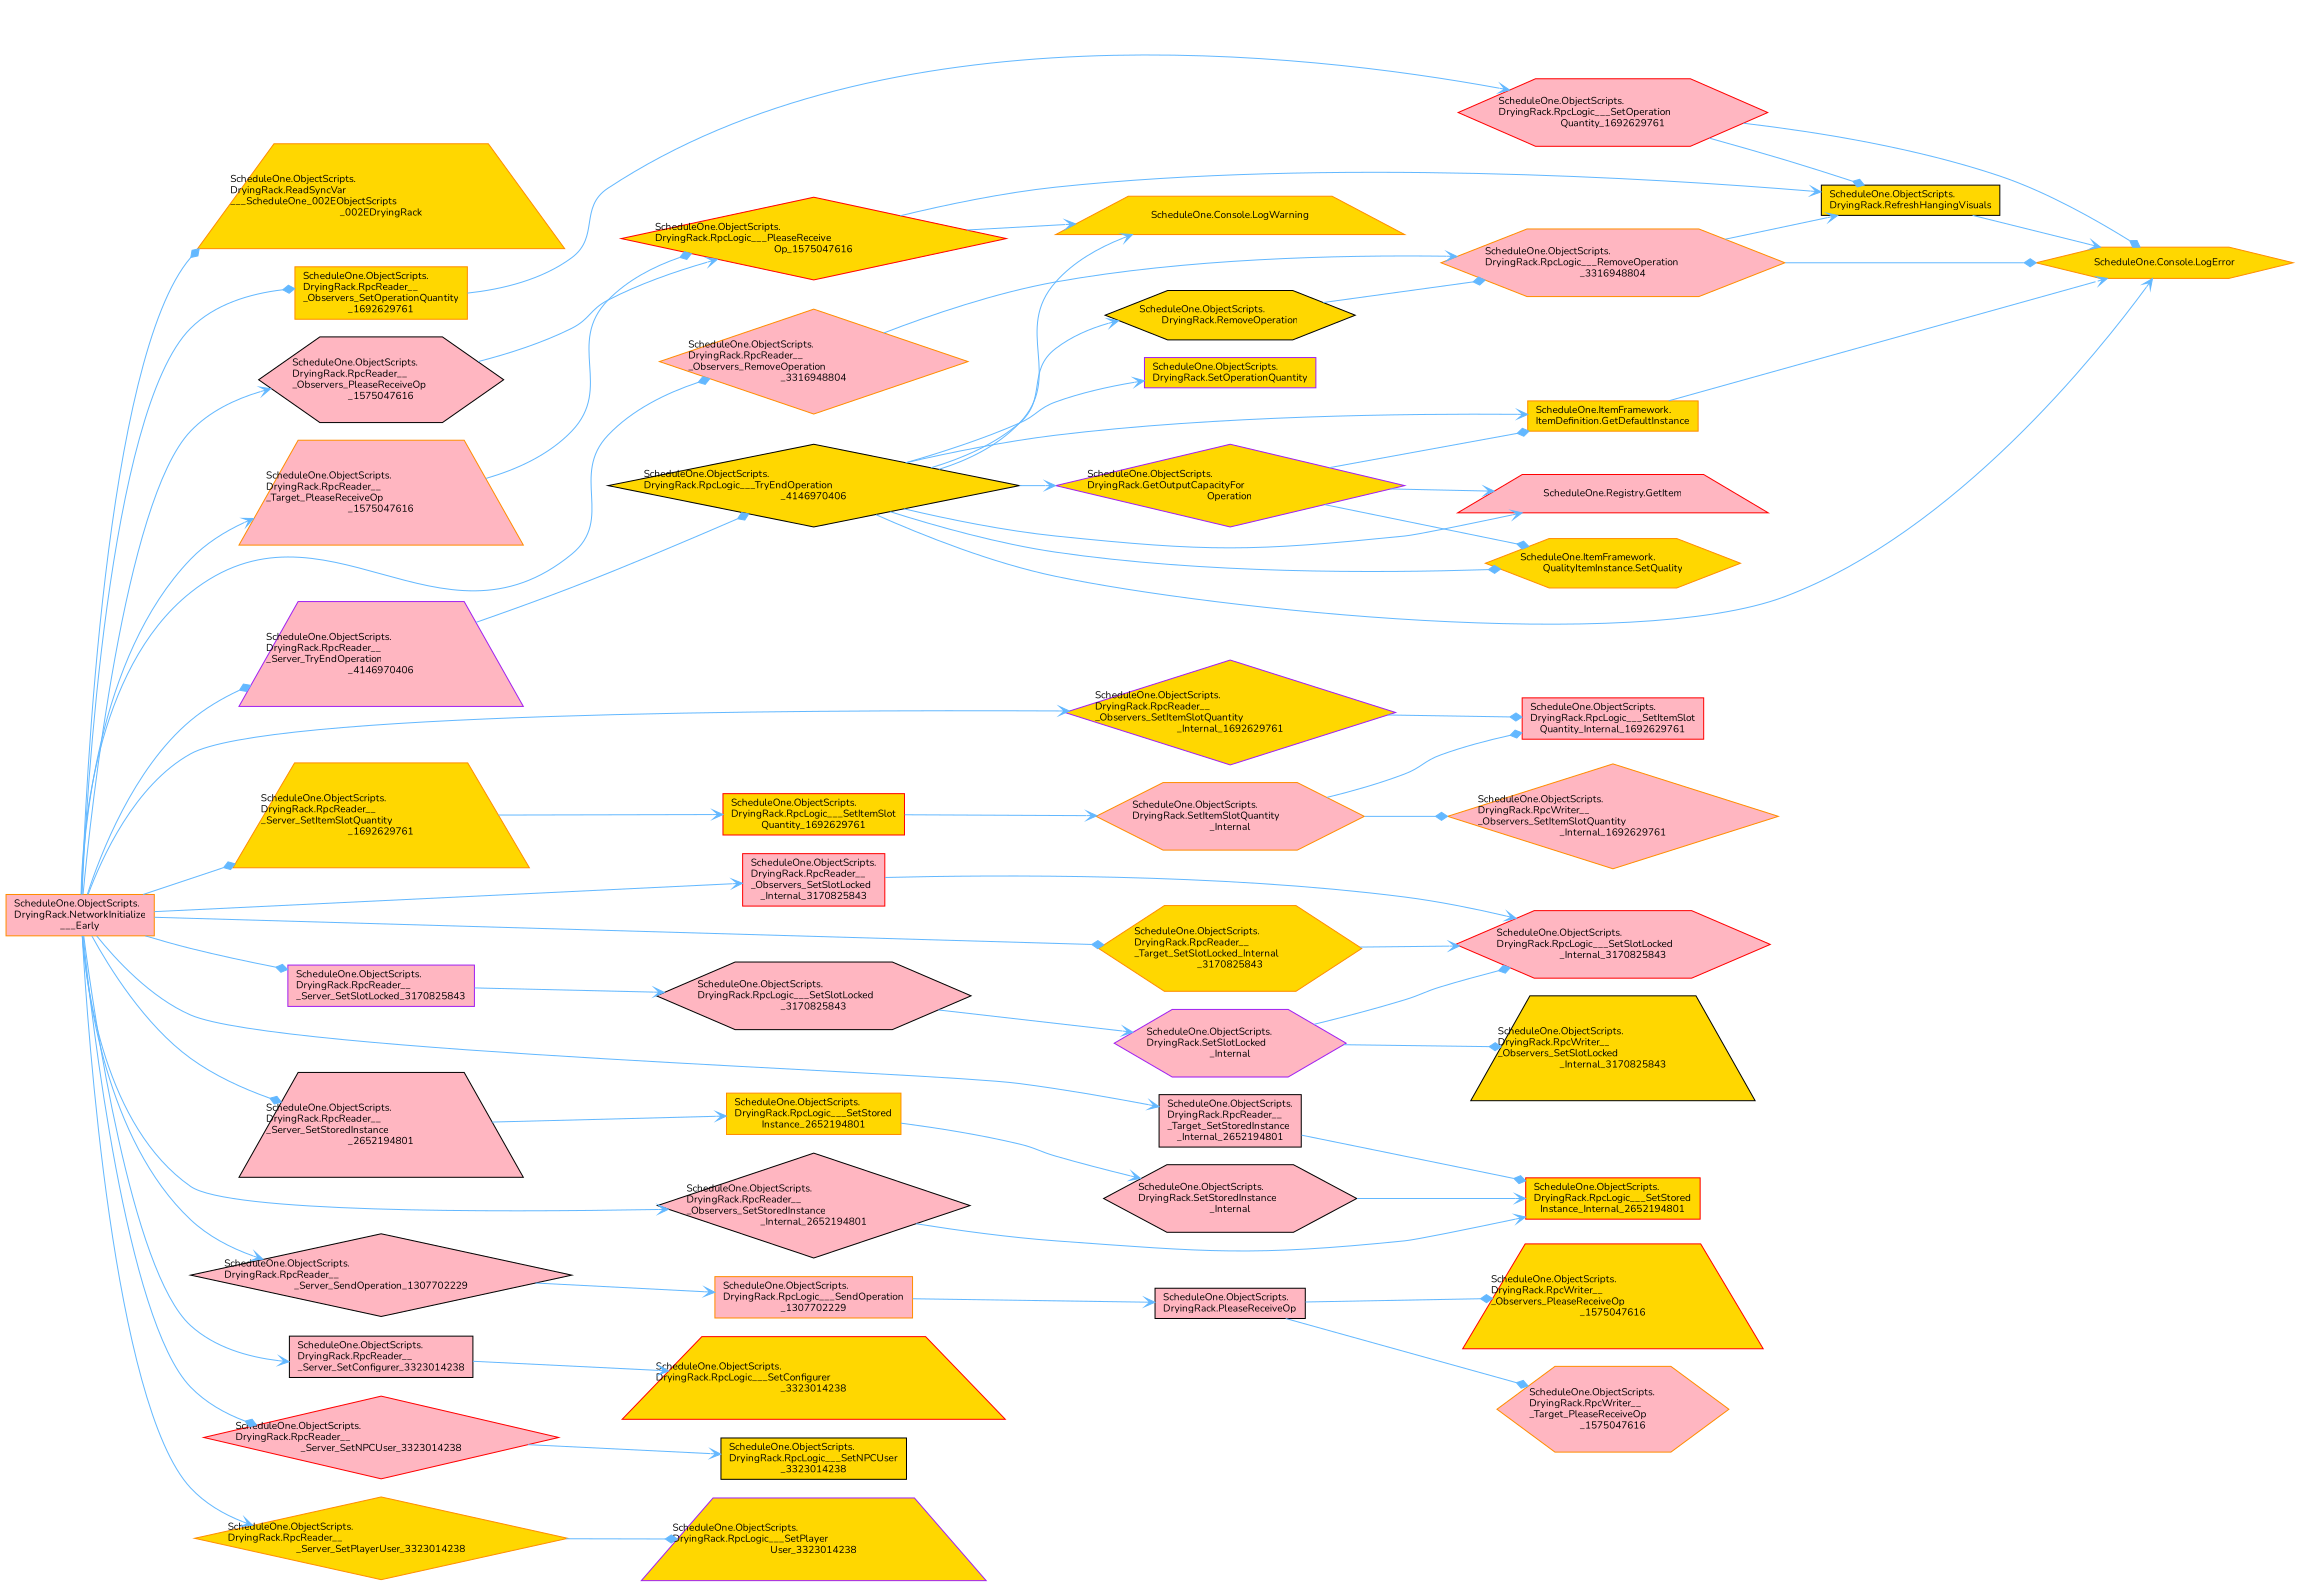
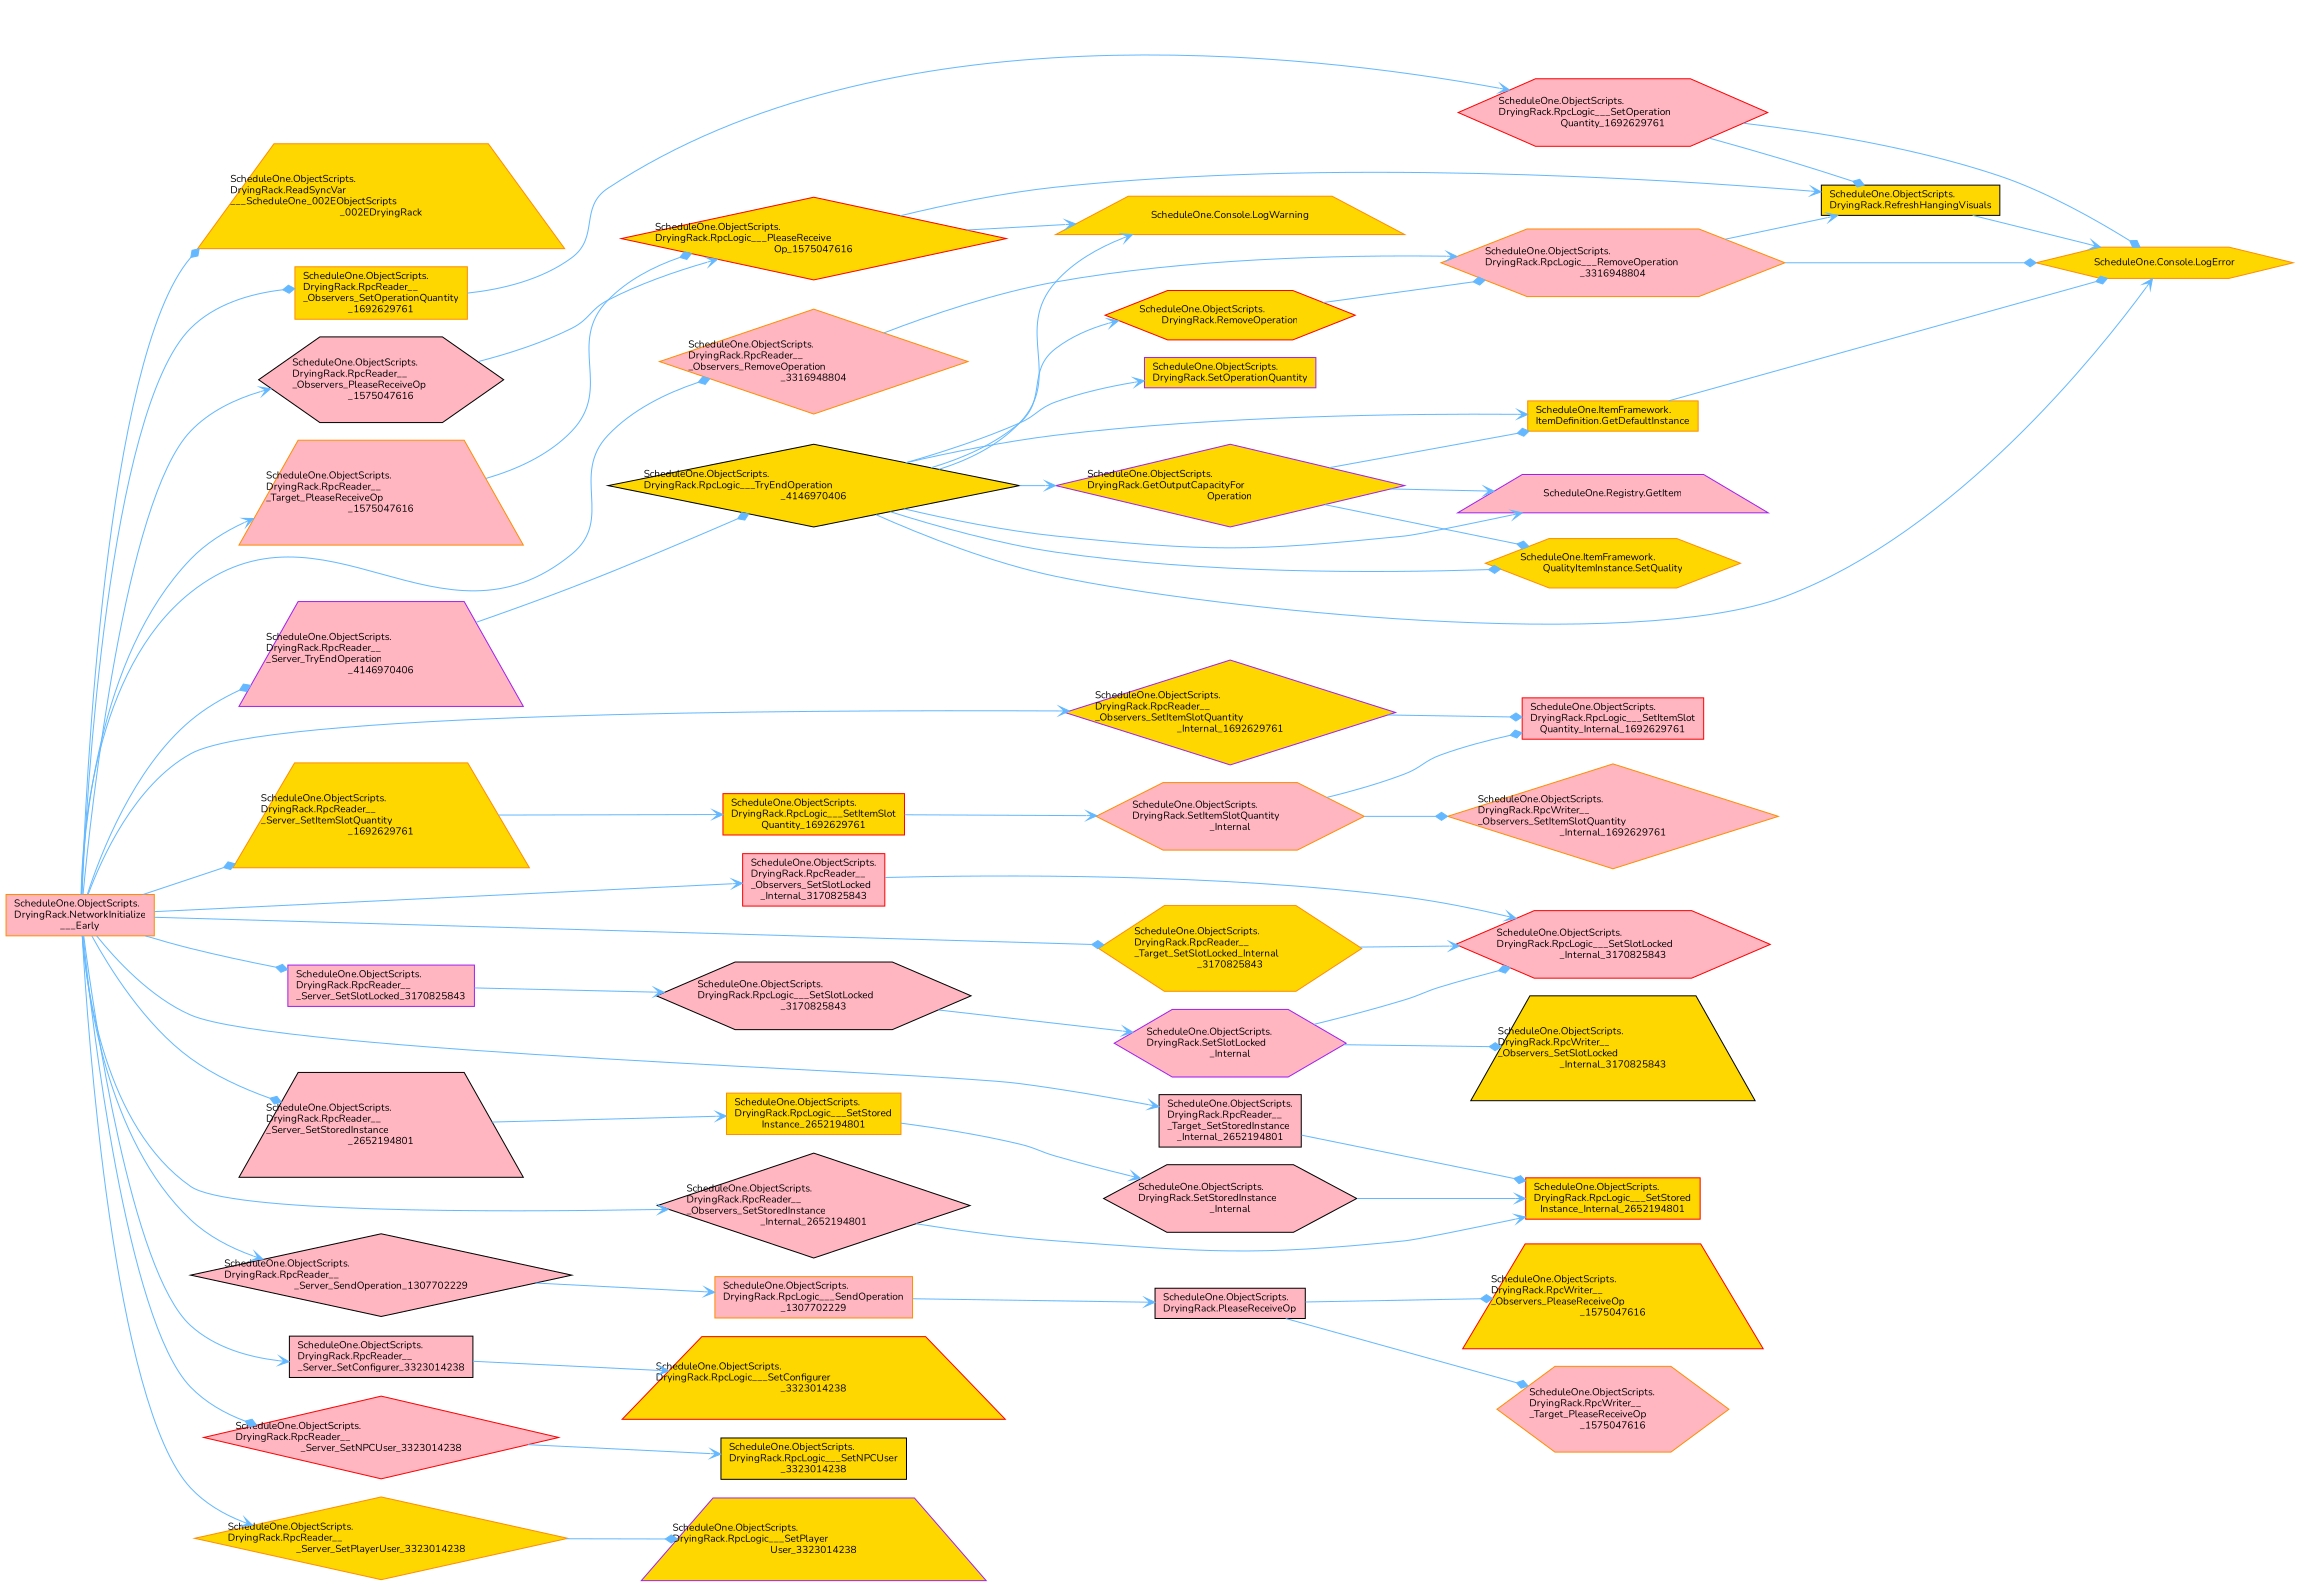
(1230, 315) -> (1230, 315)
(1882, 341) -> (1882, 341)
(1613, 494) -> (1613, 494)
